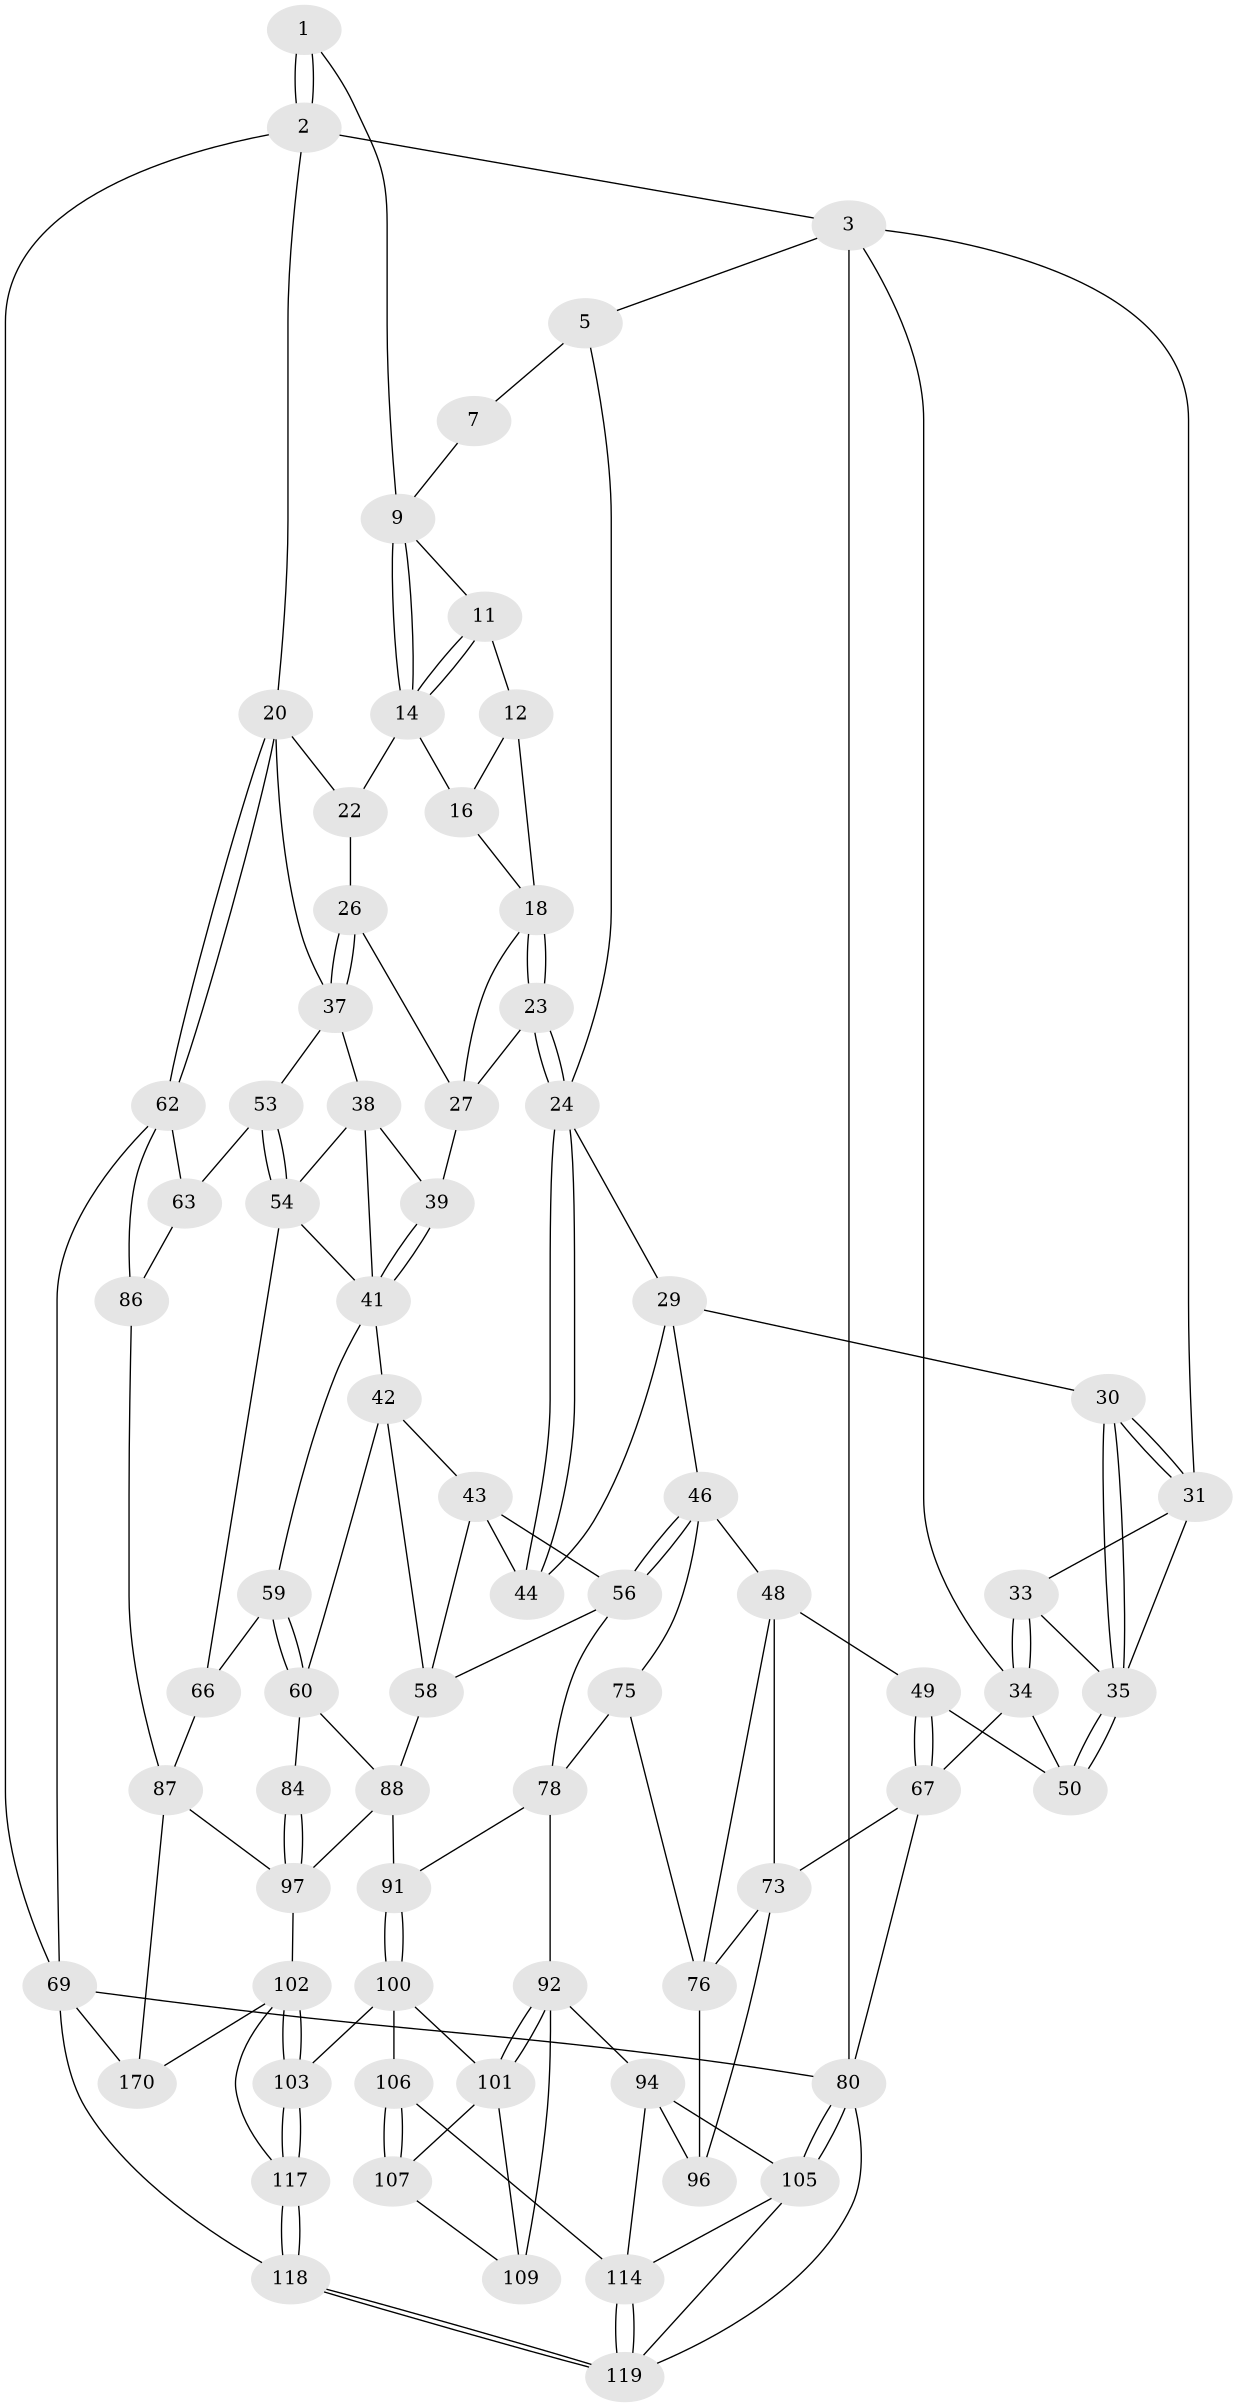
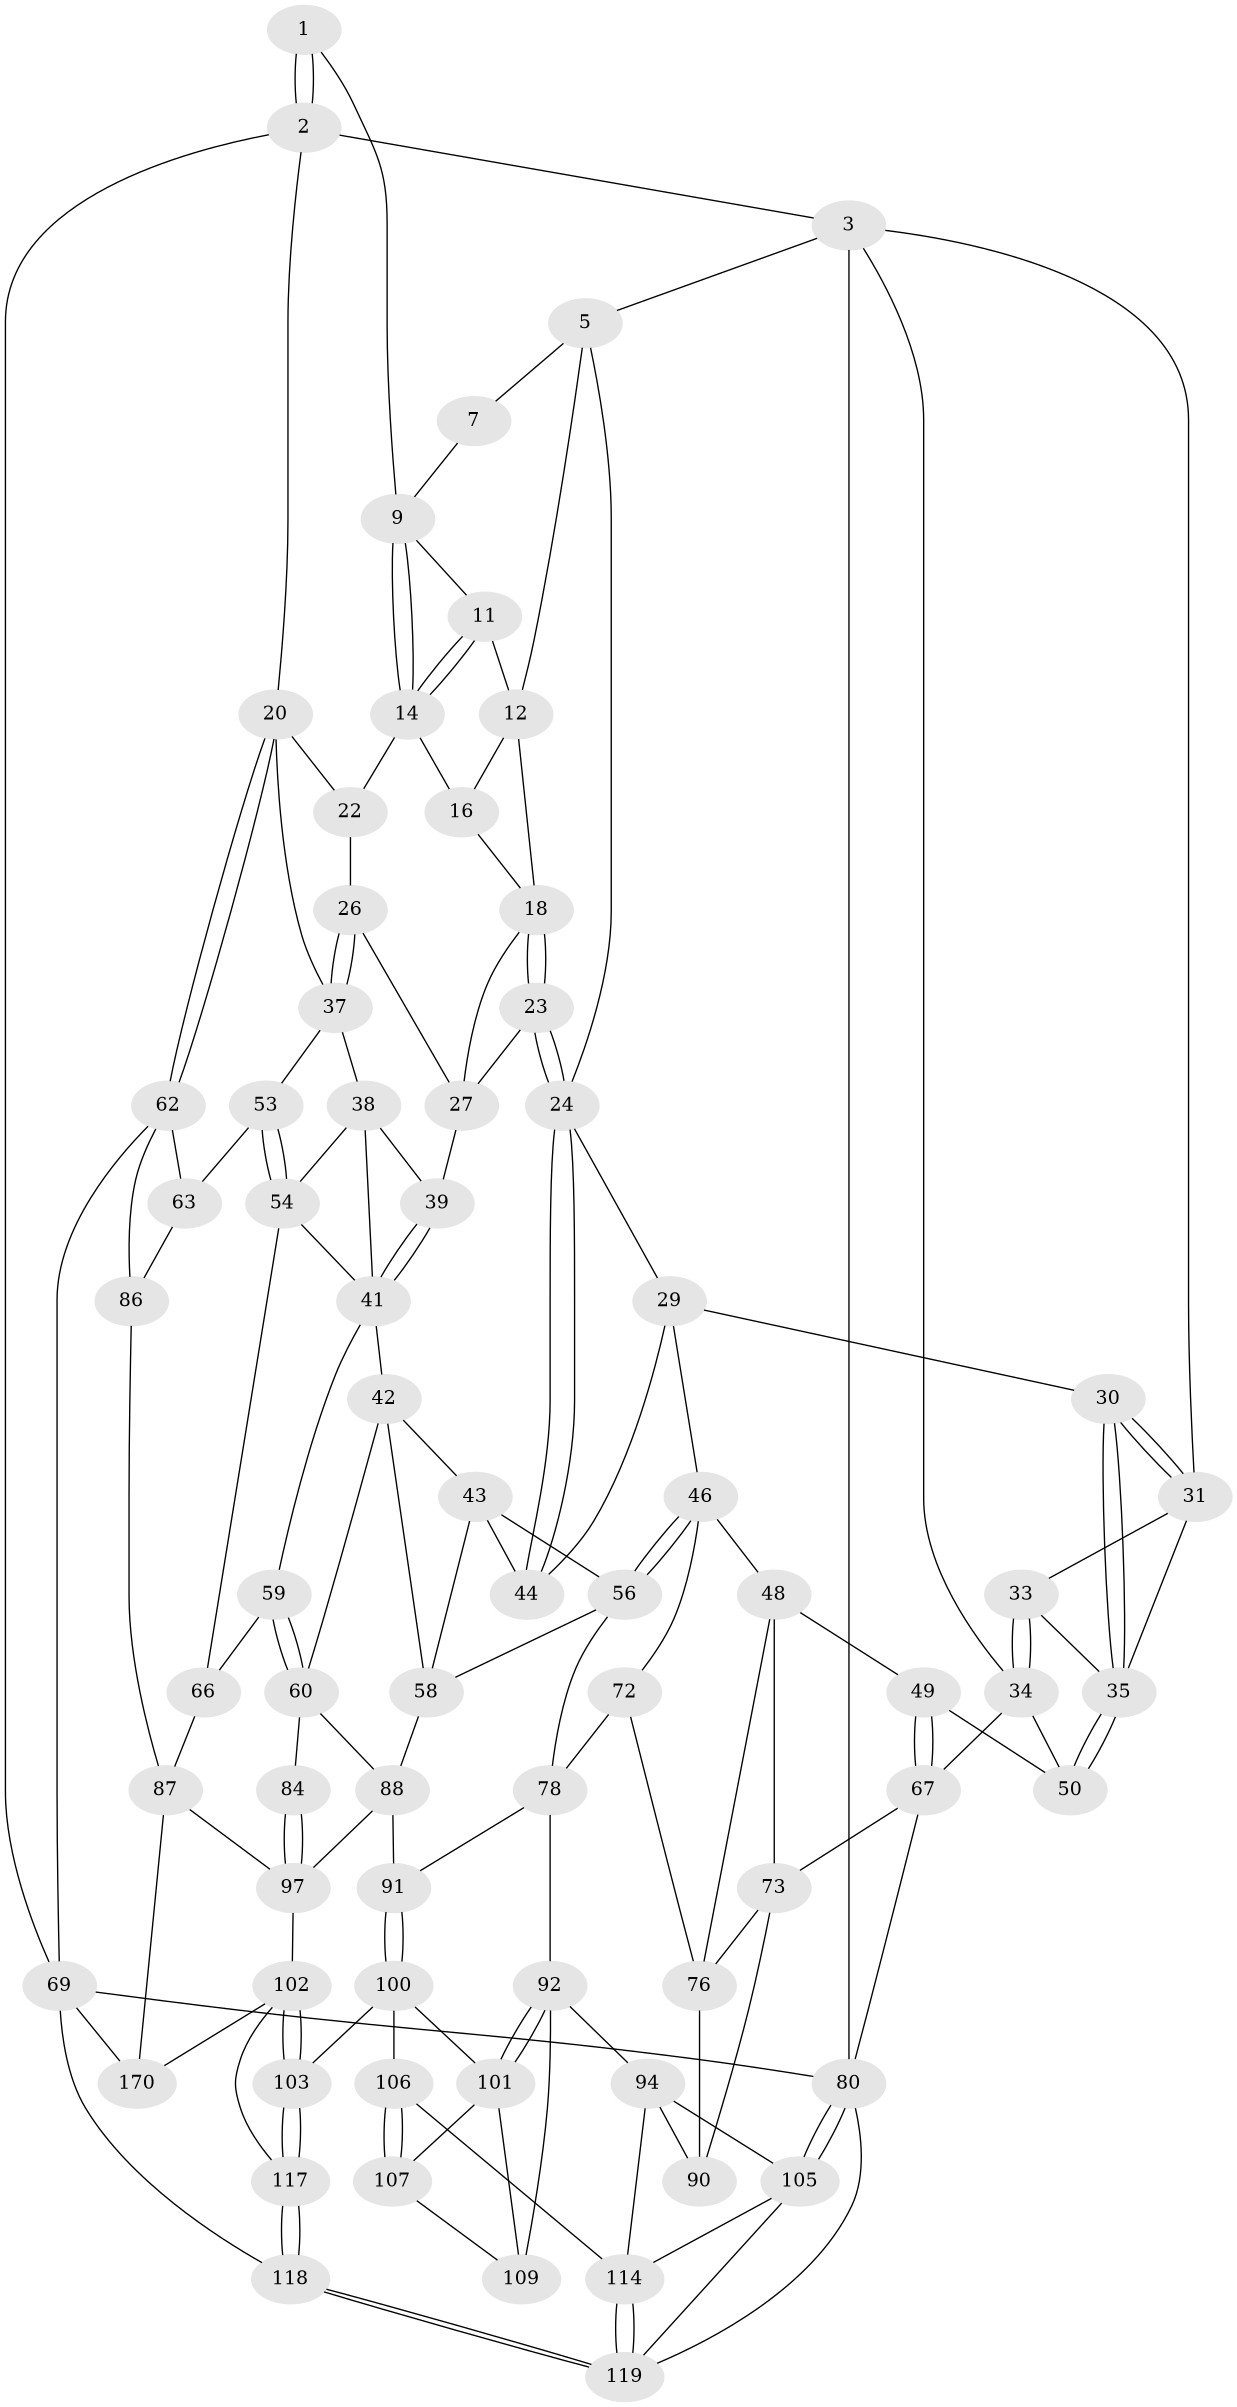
none -> (556, 520)
(625, 1692) -> (625, 1692)
(700, 2181) -> (700, 2181)
